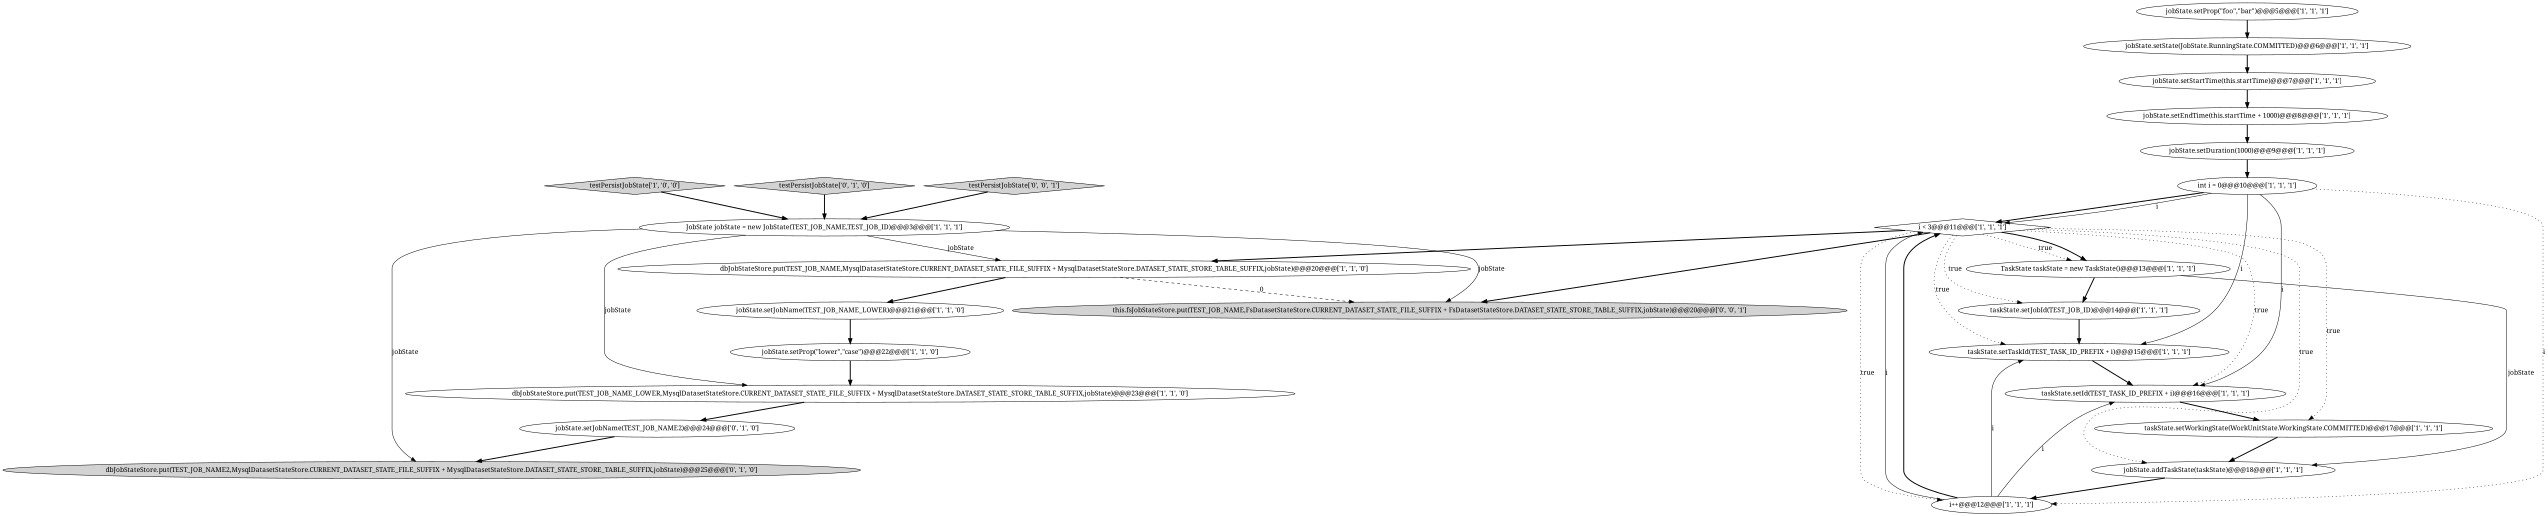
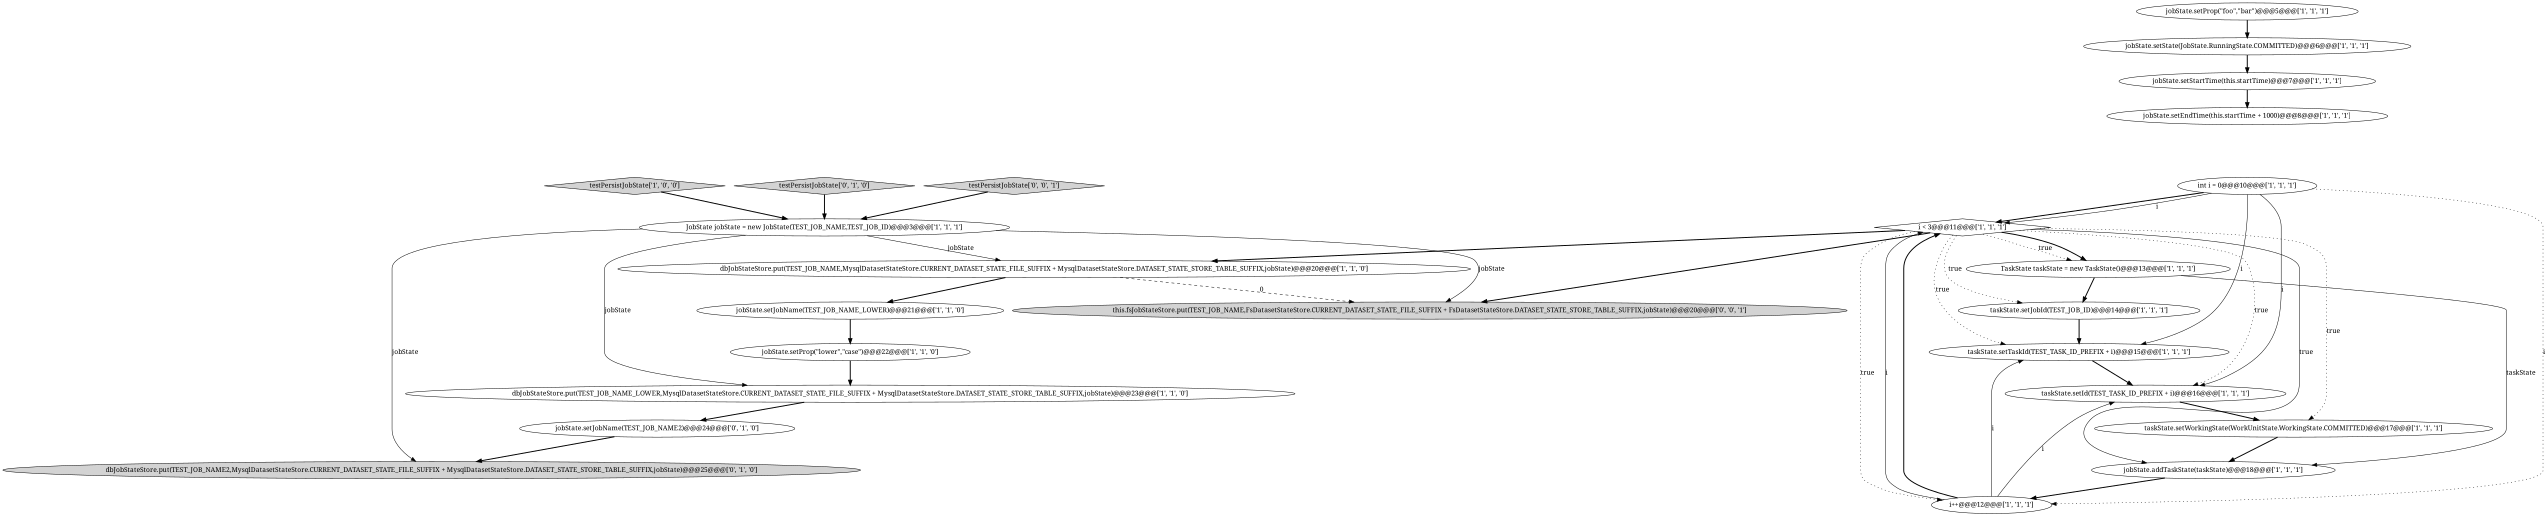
(2247, 151) -> none
(2299, 343) -> (2299, 343)
(2521, 373) -> (2521, 373)
